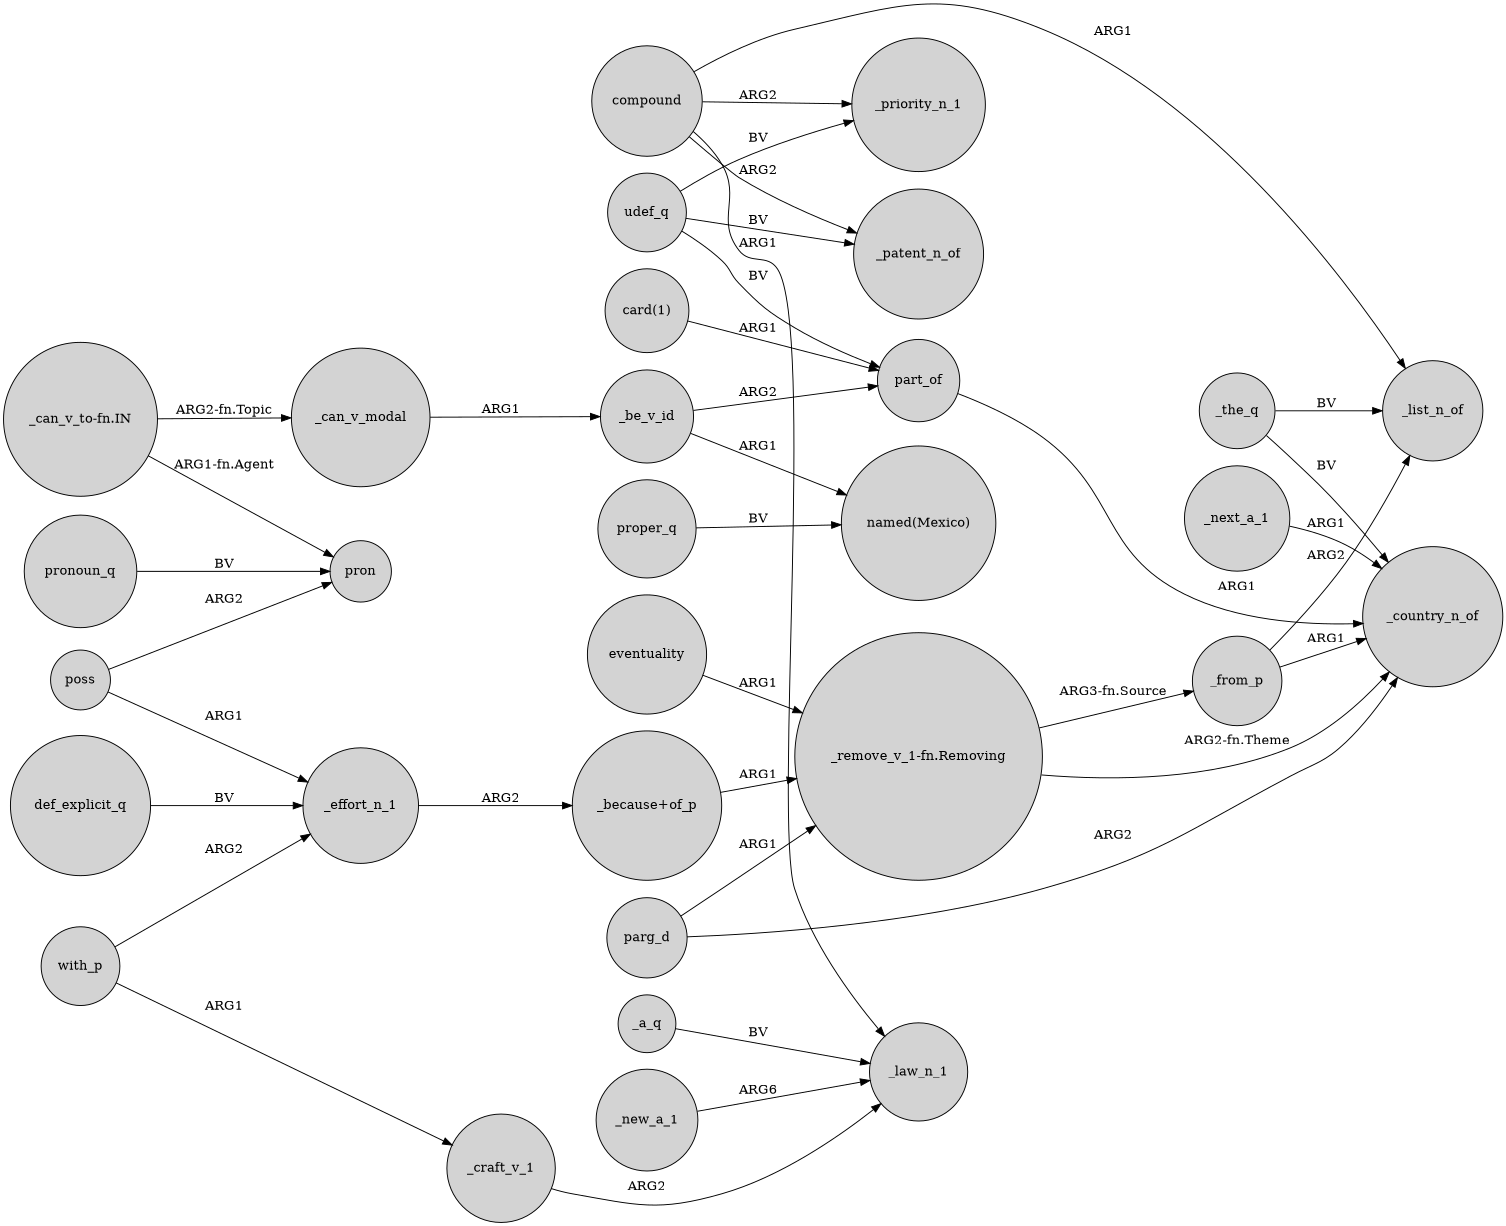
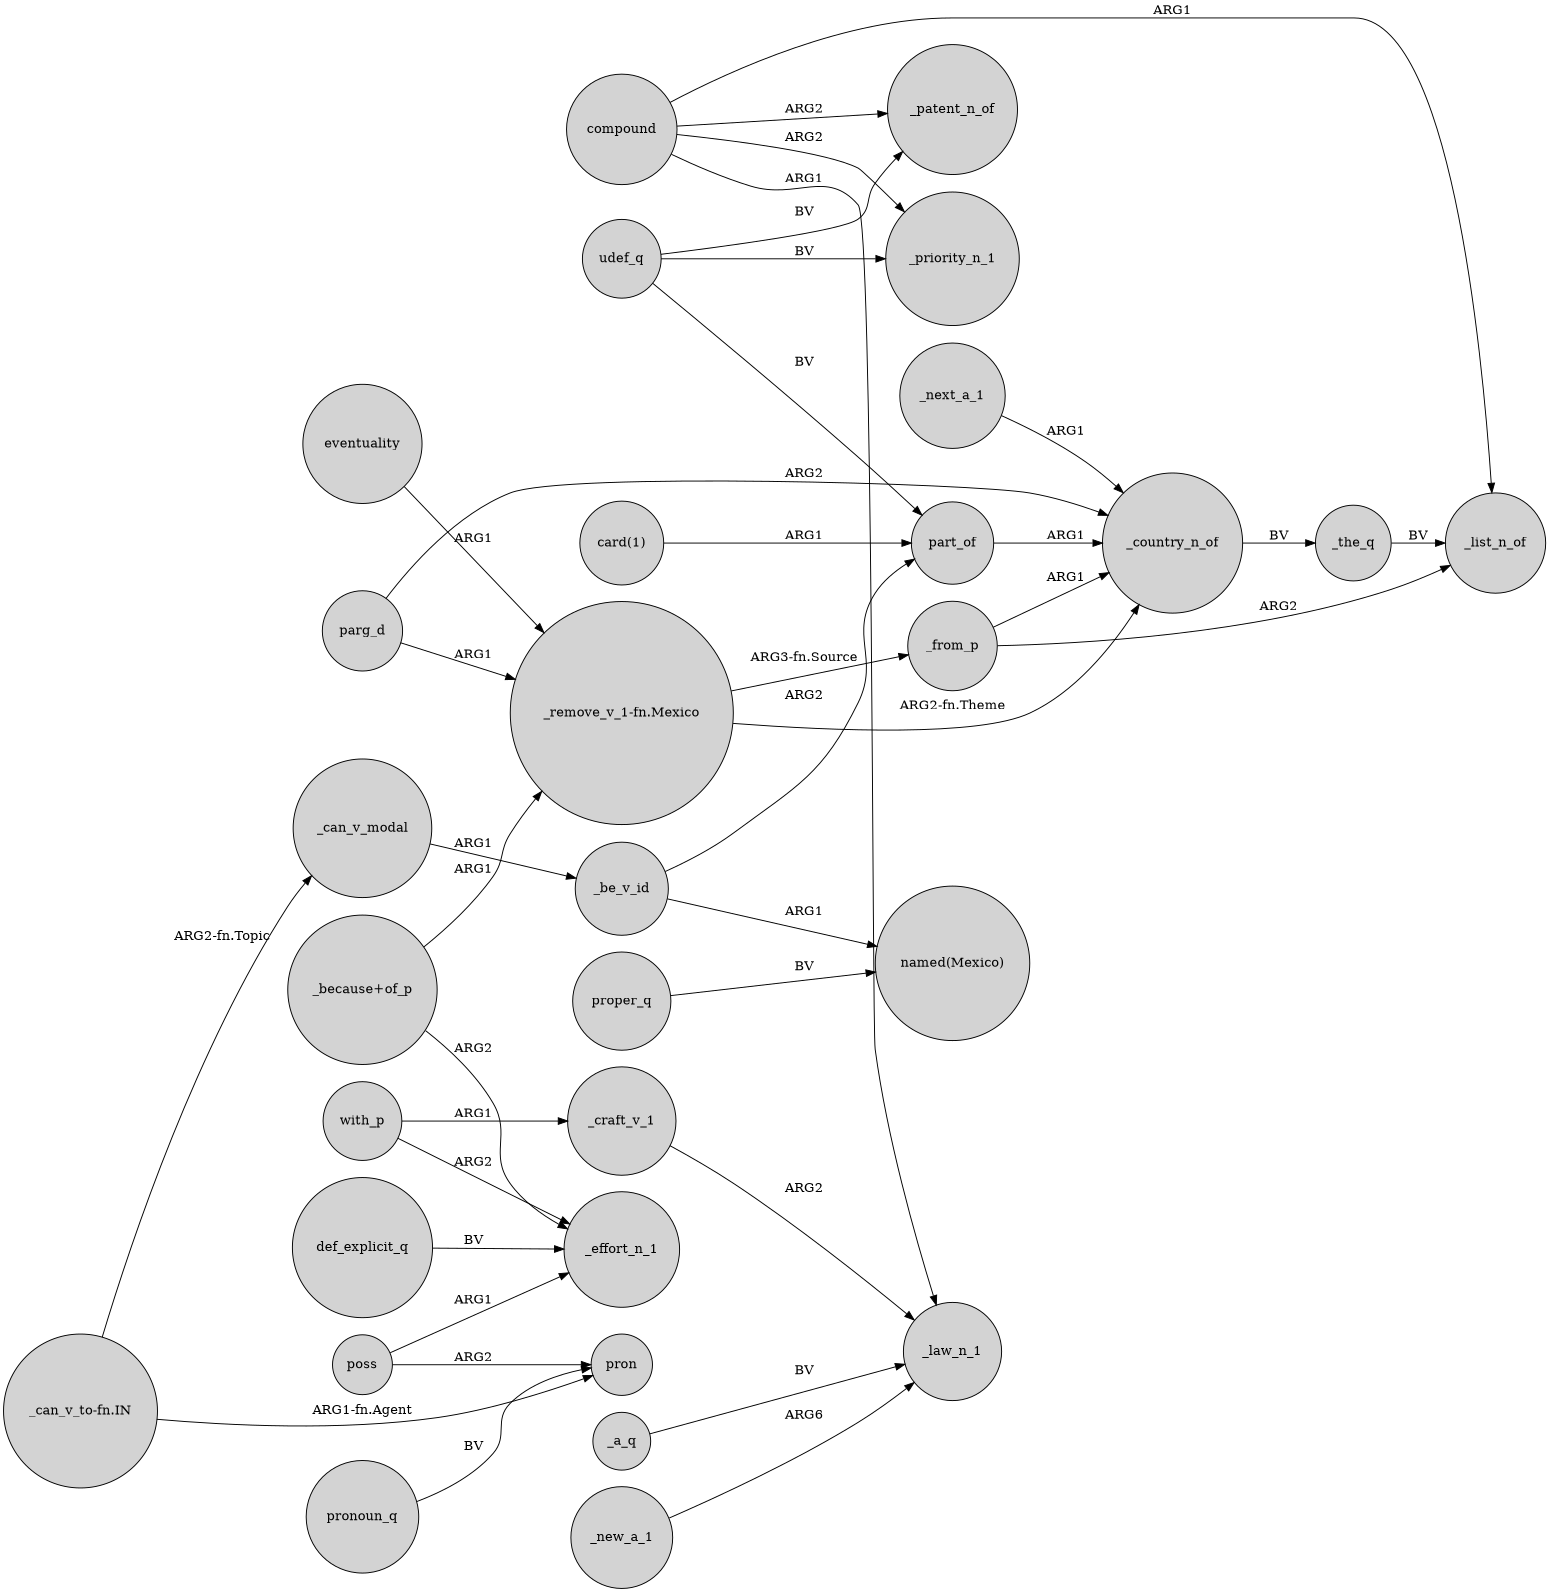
(1327, 493) -> (1274, 543)
(919, 757) -> (622, 713)
(490, 806) -> (501, 1132)
